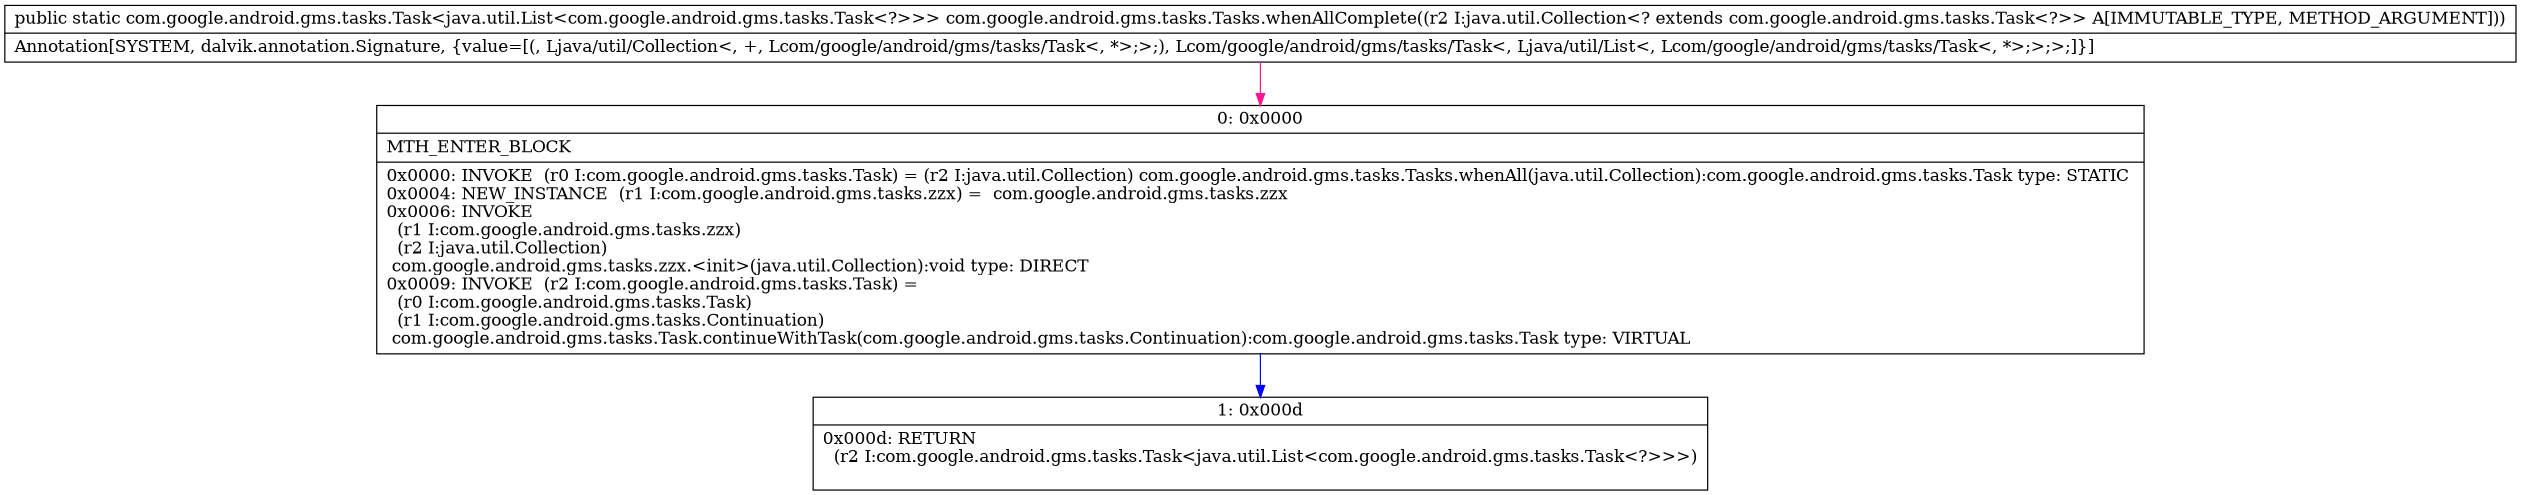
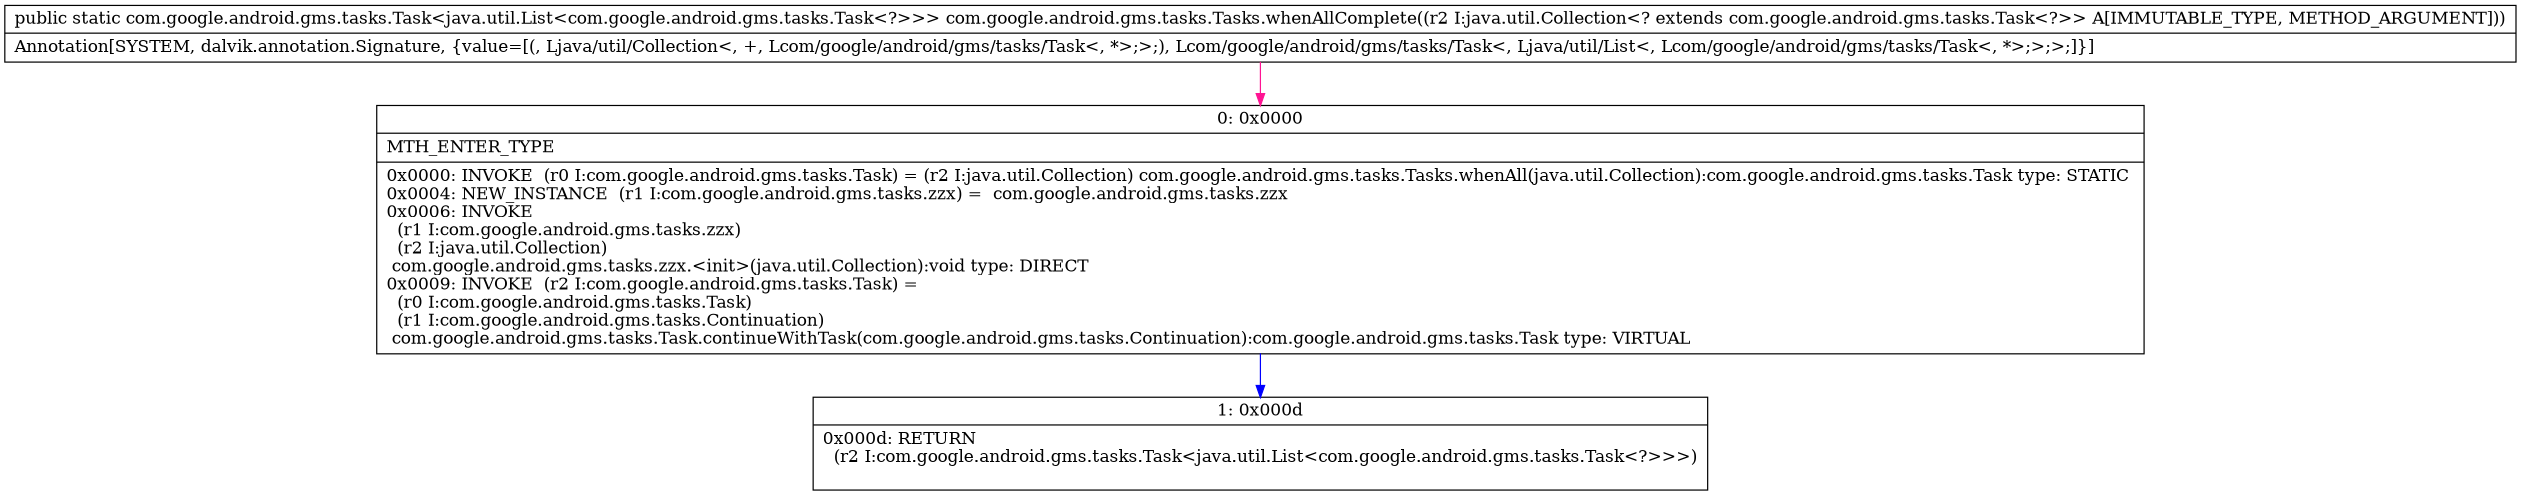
(479, 147) -> (471, 147)
